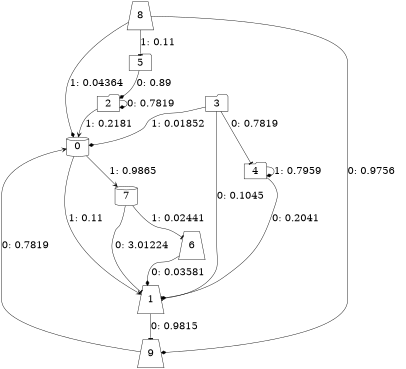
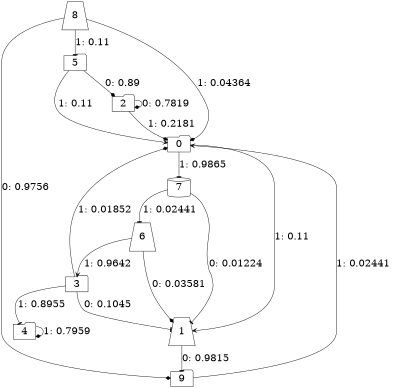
(85, 119) -> (144, 127)
(259, 124) -> (46, 305)
none -> (87, 127)
(78, 147) -> (179, 145)
(100, 170) -> (179, 164)
(30, 246) -> (366, 264)
(145, 246) -> (239, 264)
none -> (99, 248)
(247, 258) -> none
(151, 354) -> (182, 379)
